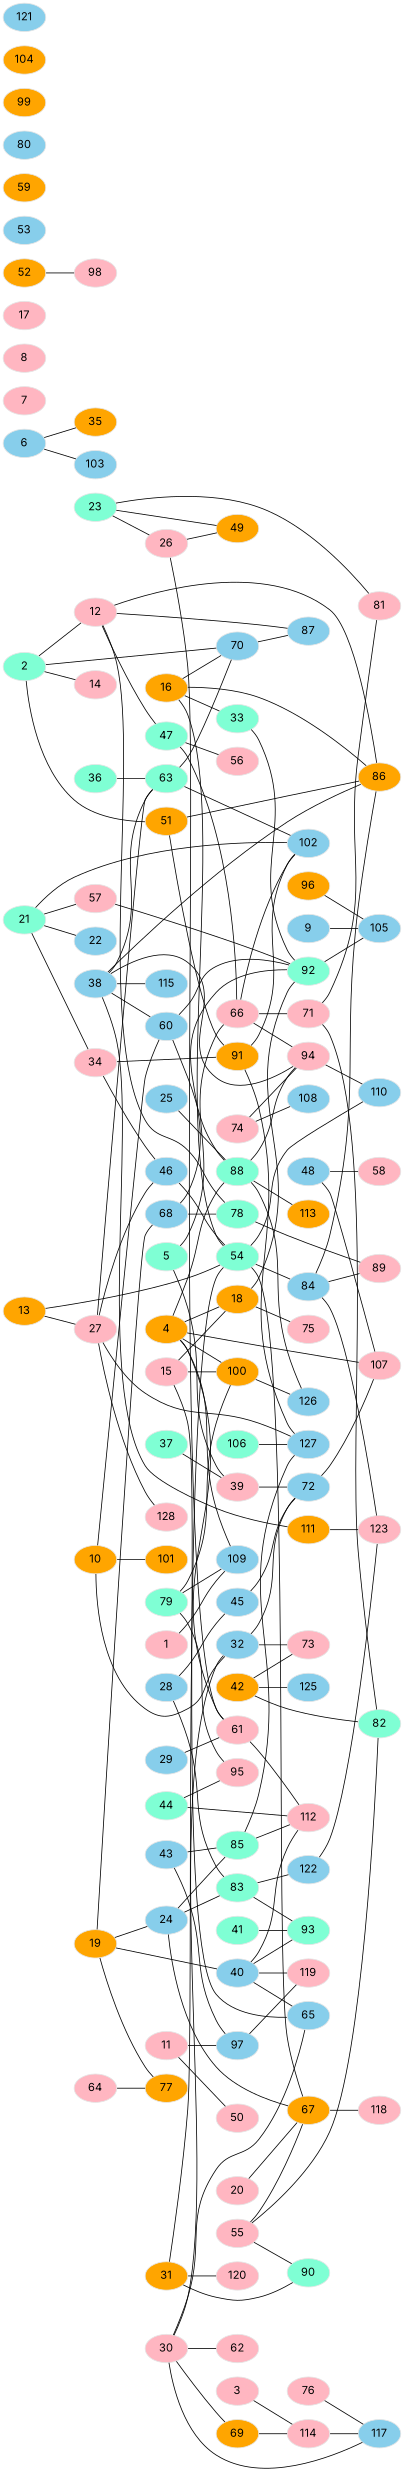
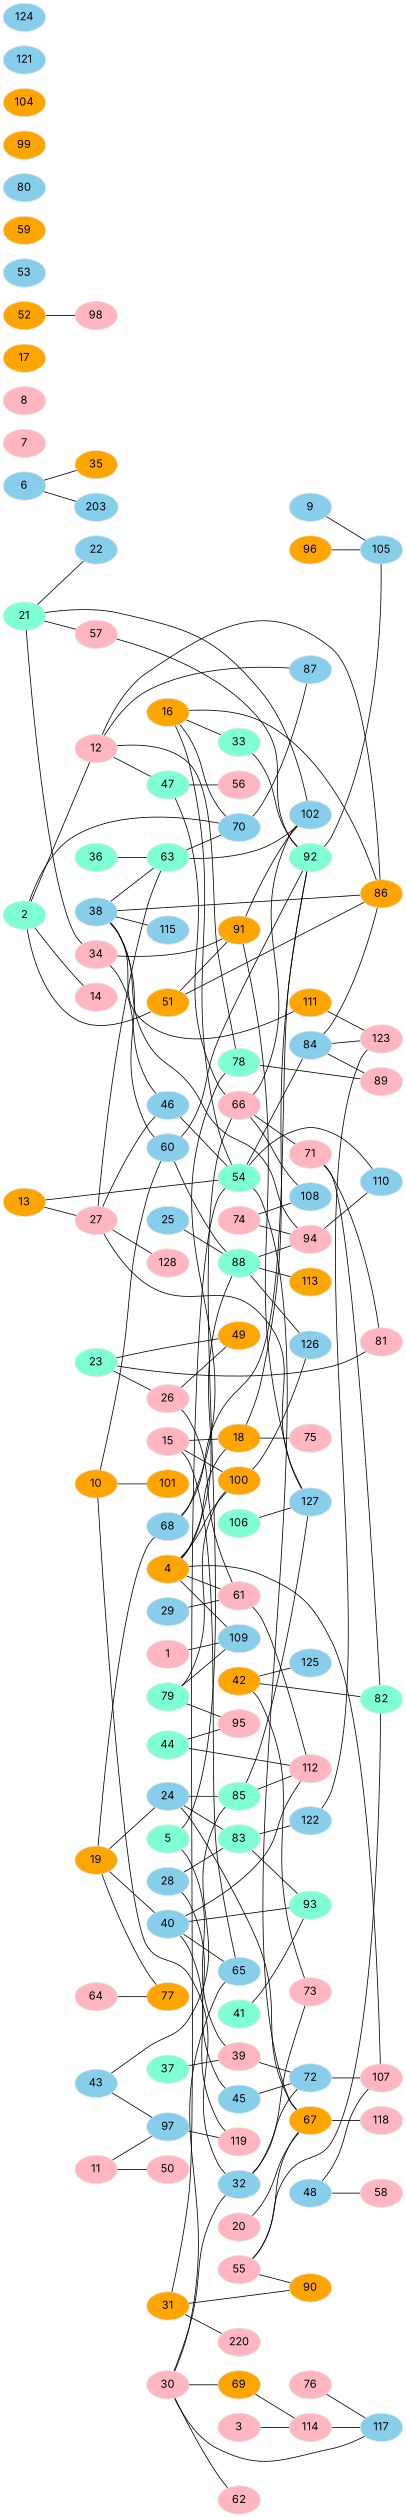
none -> (24, 17)
(24, 316) -> (24, 358)
(95, 465) -> (96, 507)
(268, 1032) -> (274, 1152)
(308, 2273) -> (310, 2288)
(237, 2276) -> (239, 2342)
